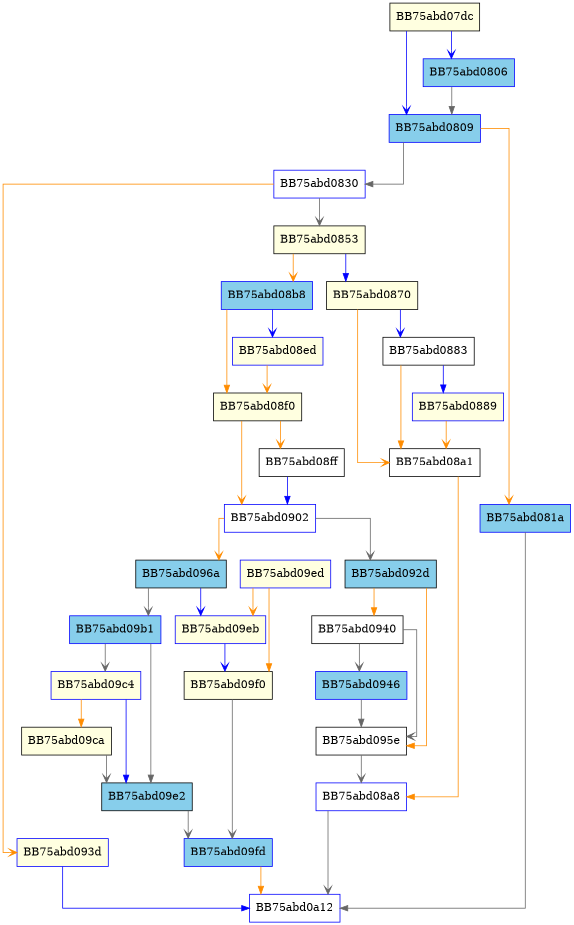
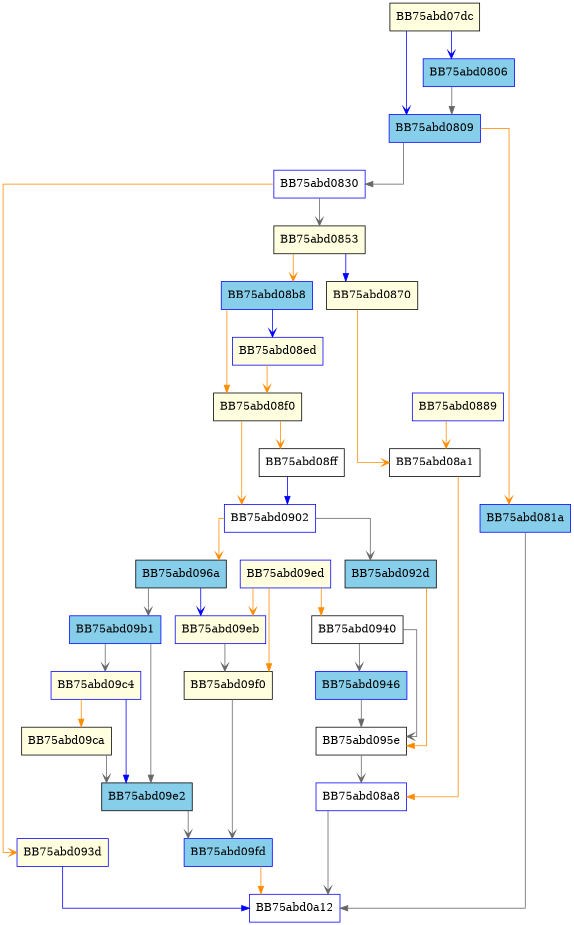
(429, 351) -> none
(374, 598) -> (321, 598)
(225, 654) -> (225, 654)
